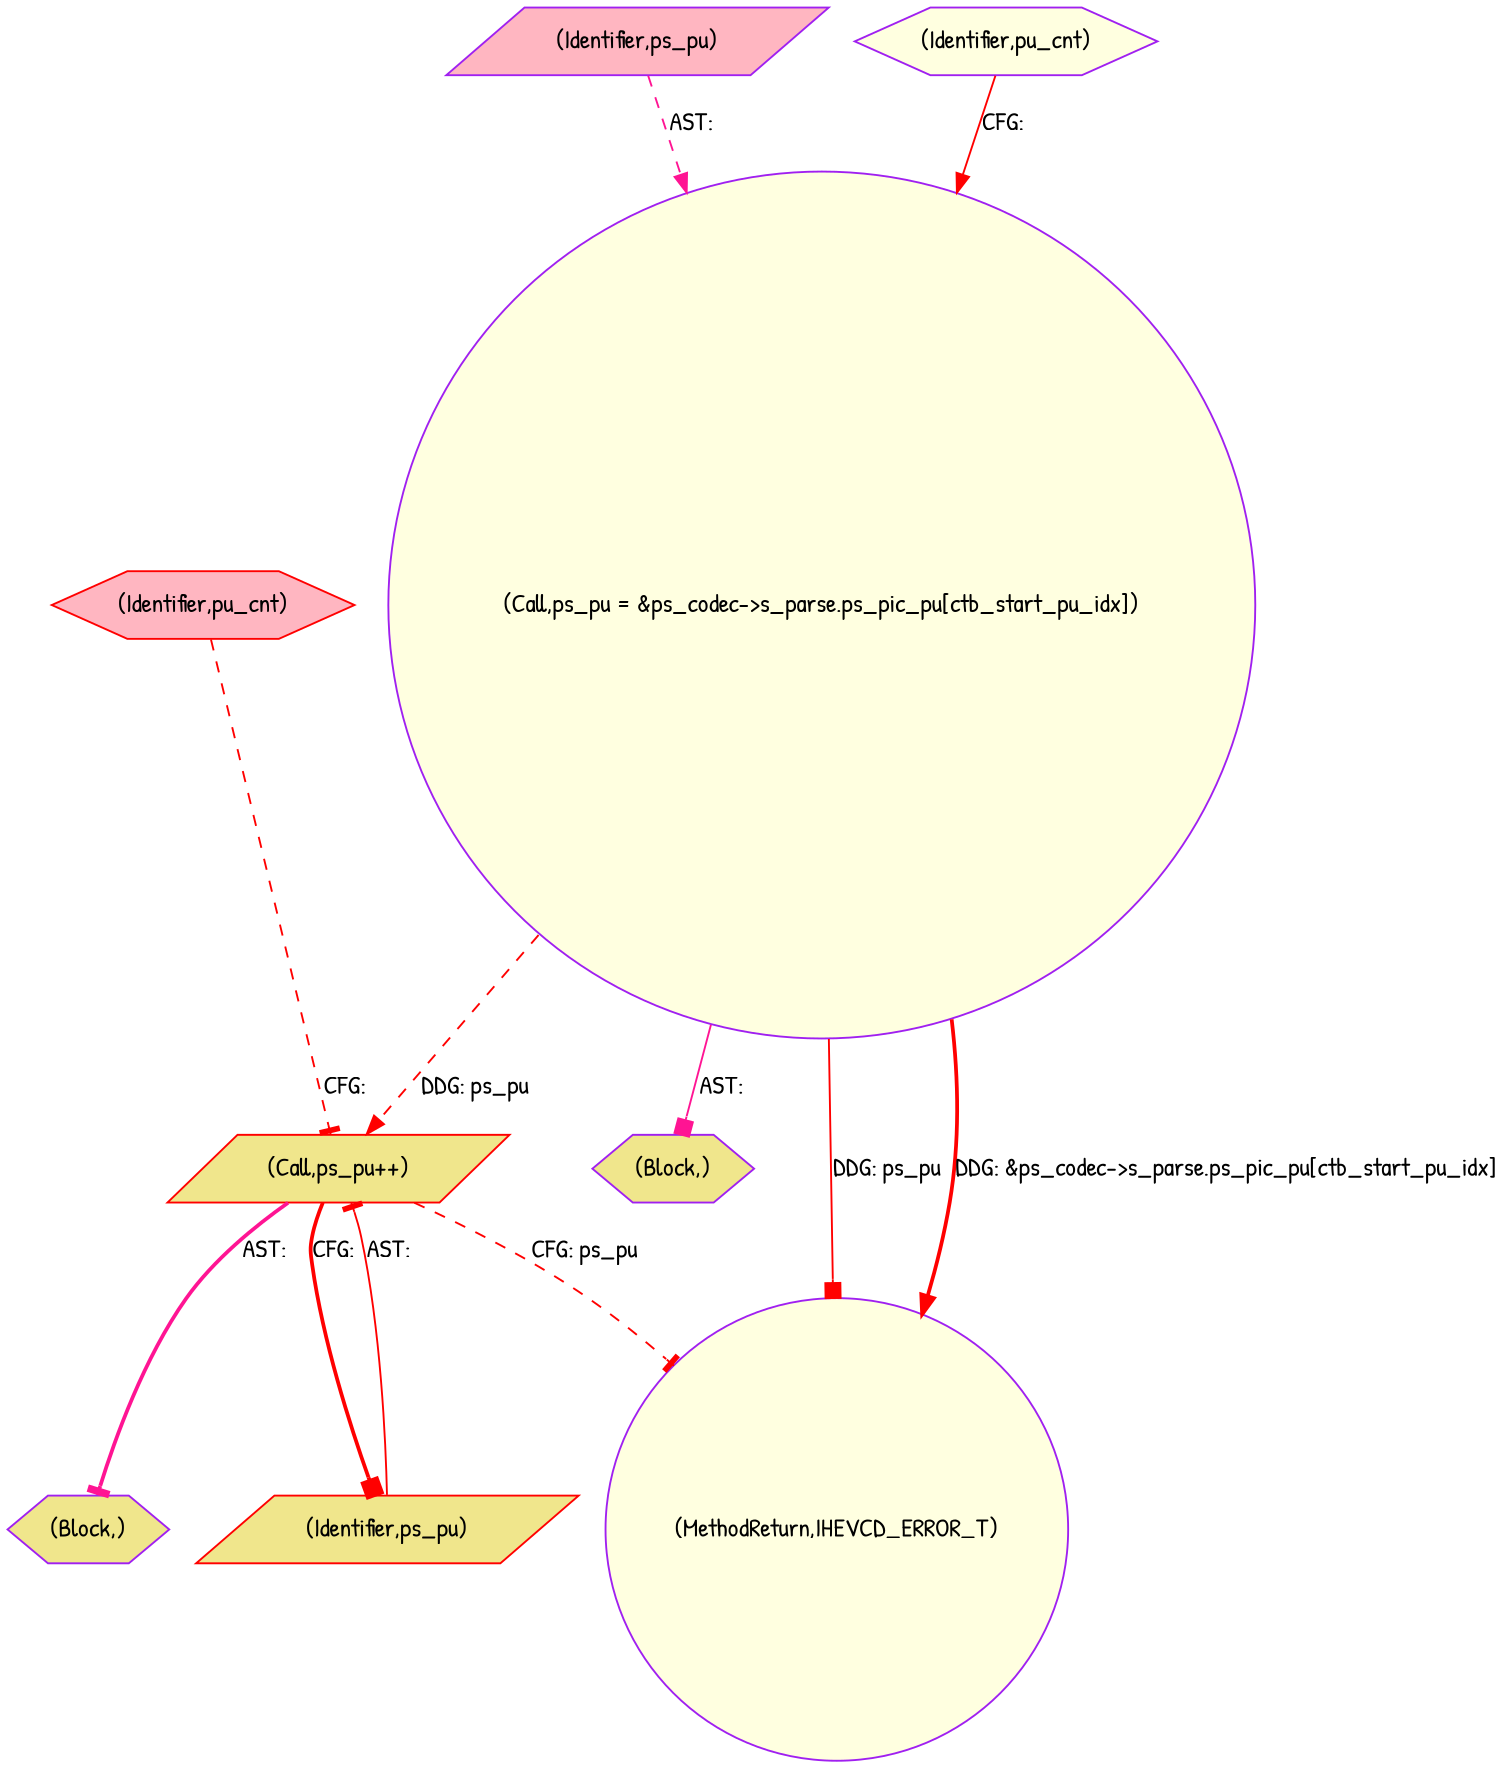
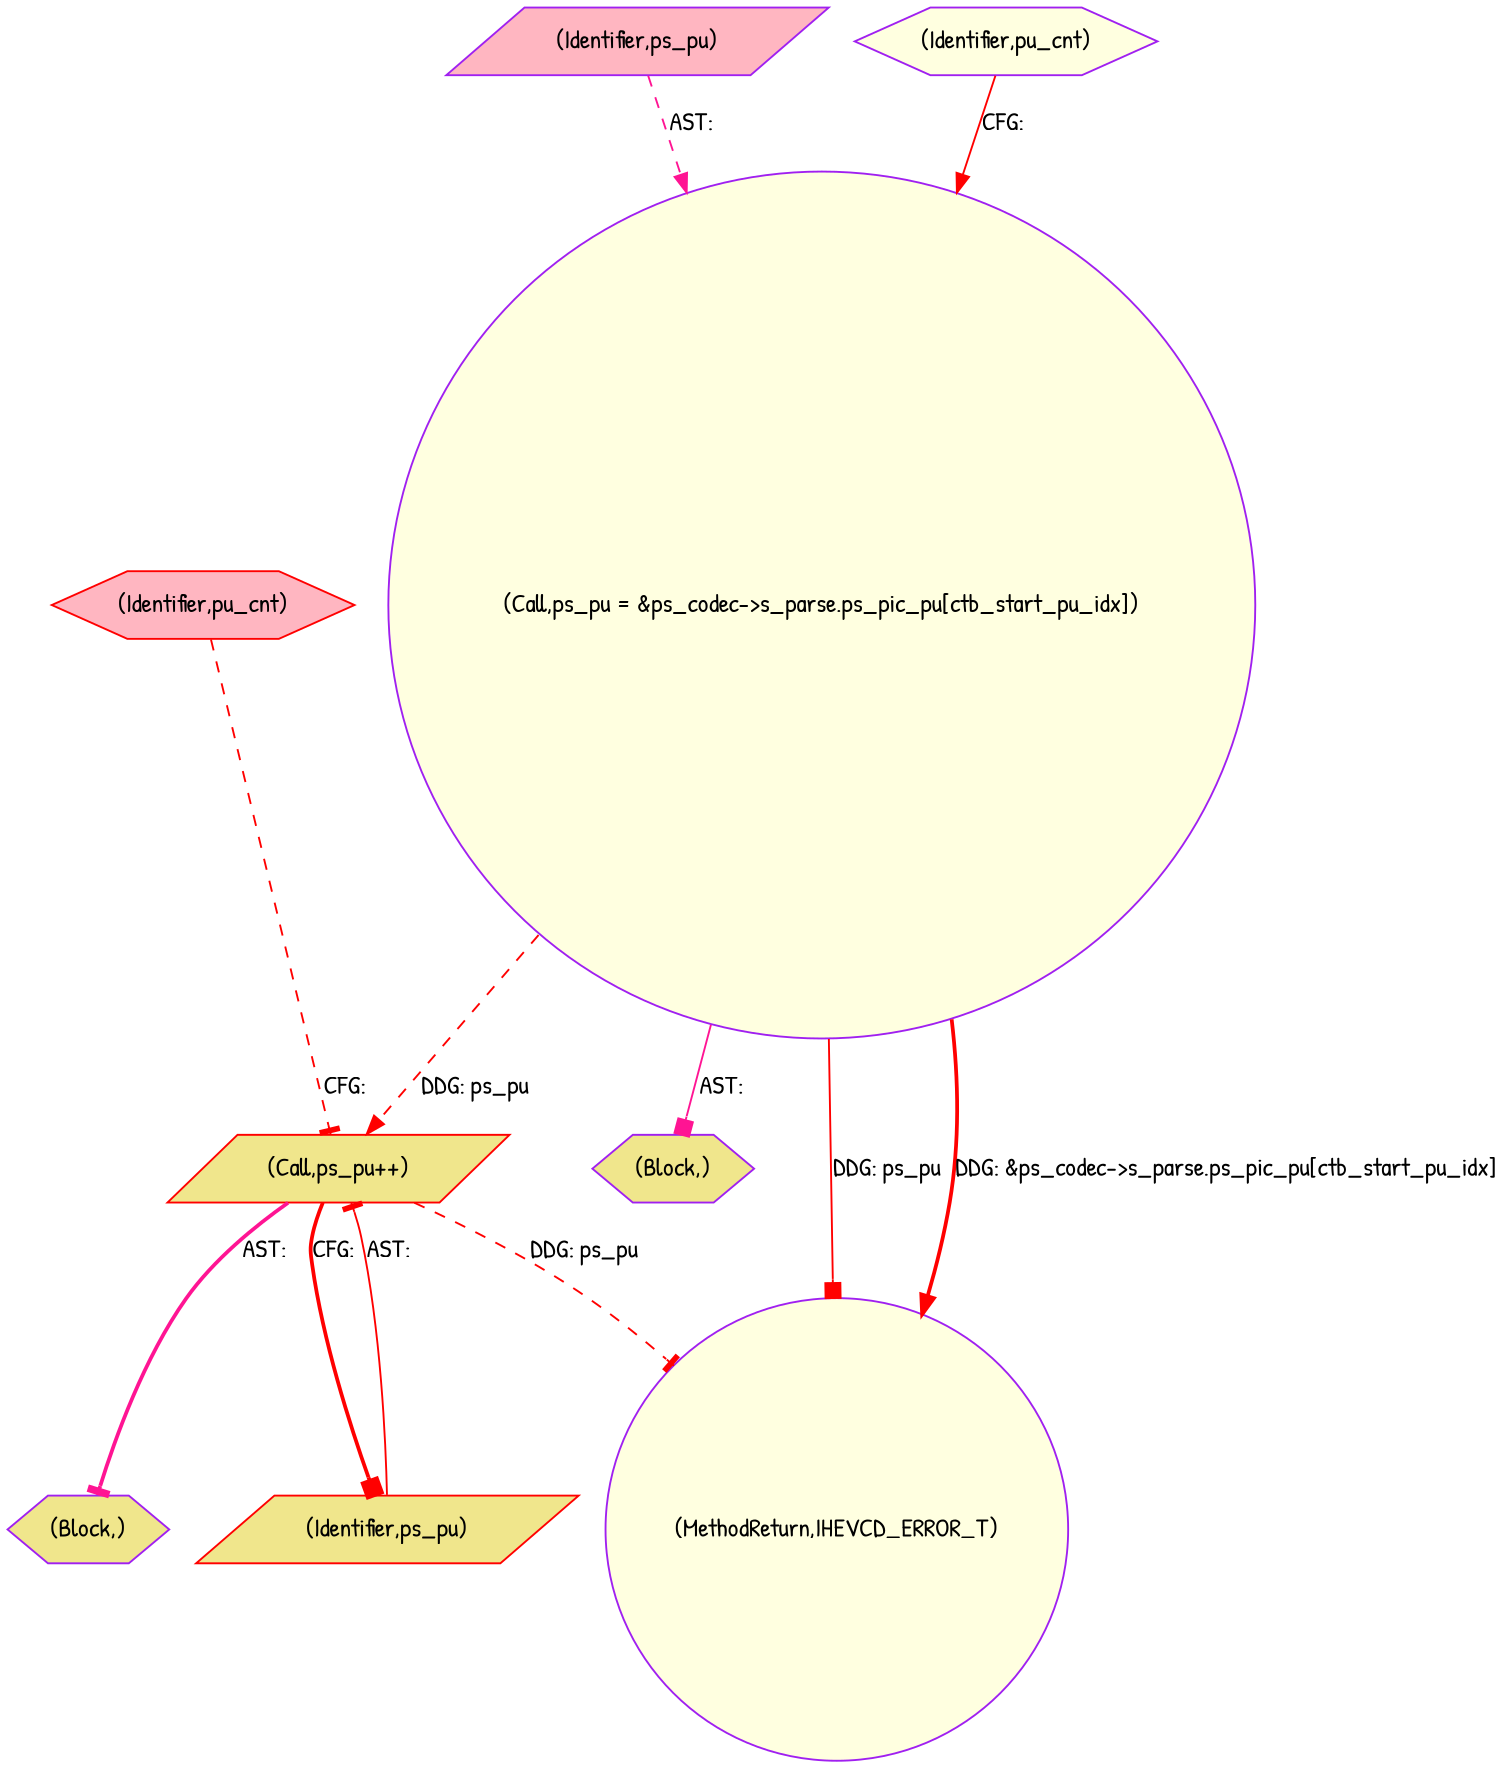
(585, 1250) -> (585, 1250)
